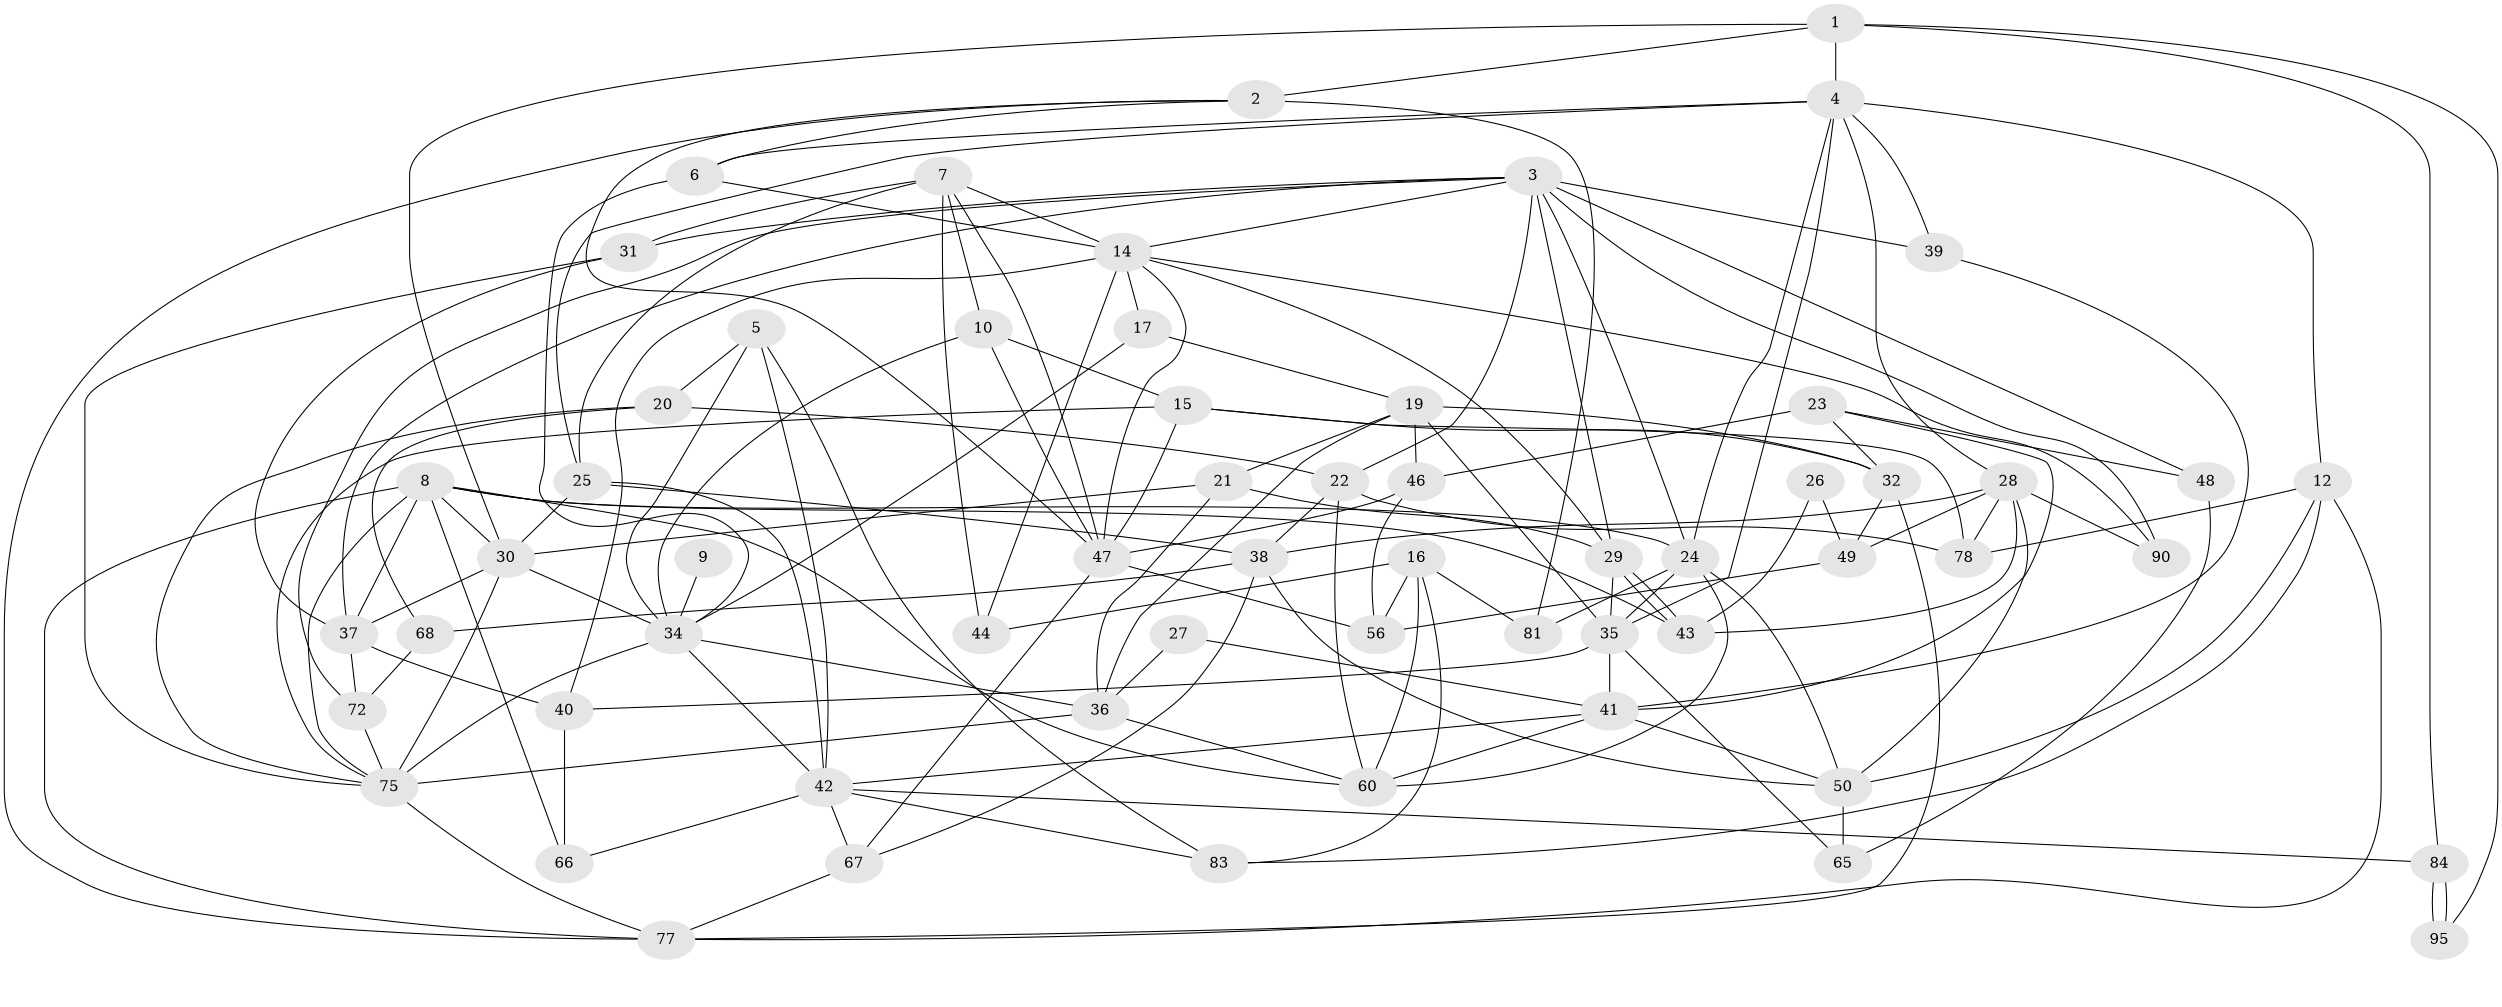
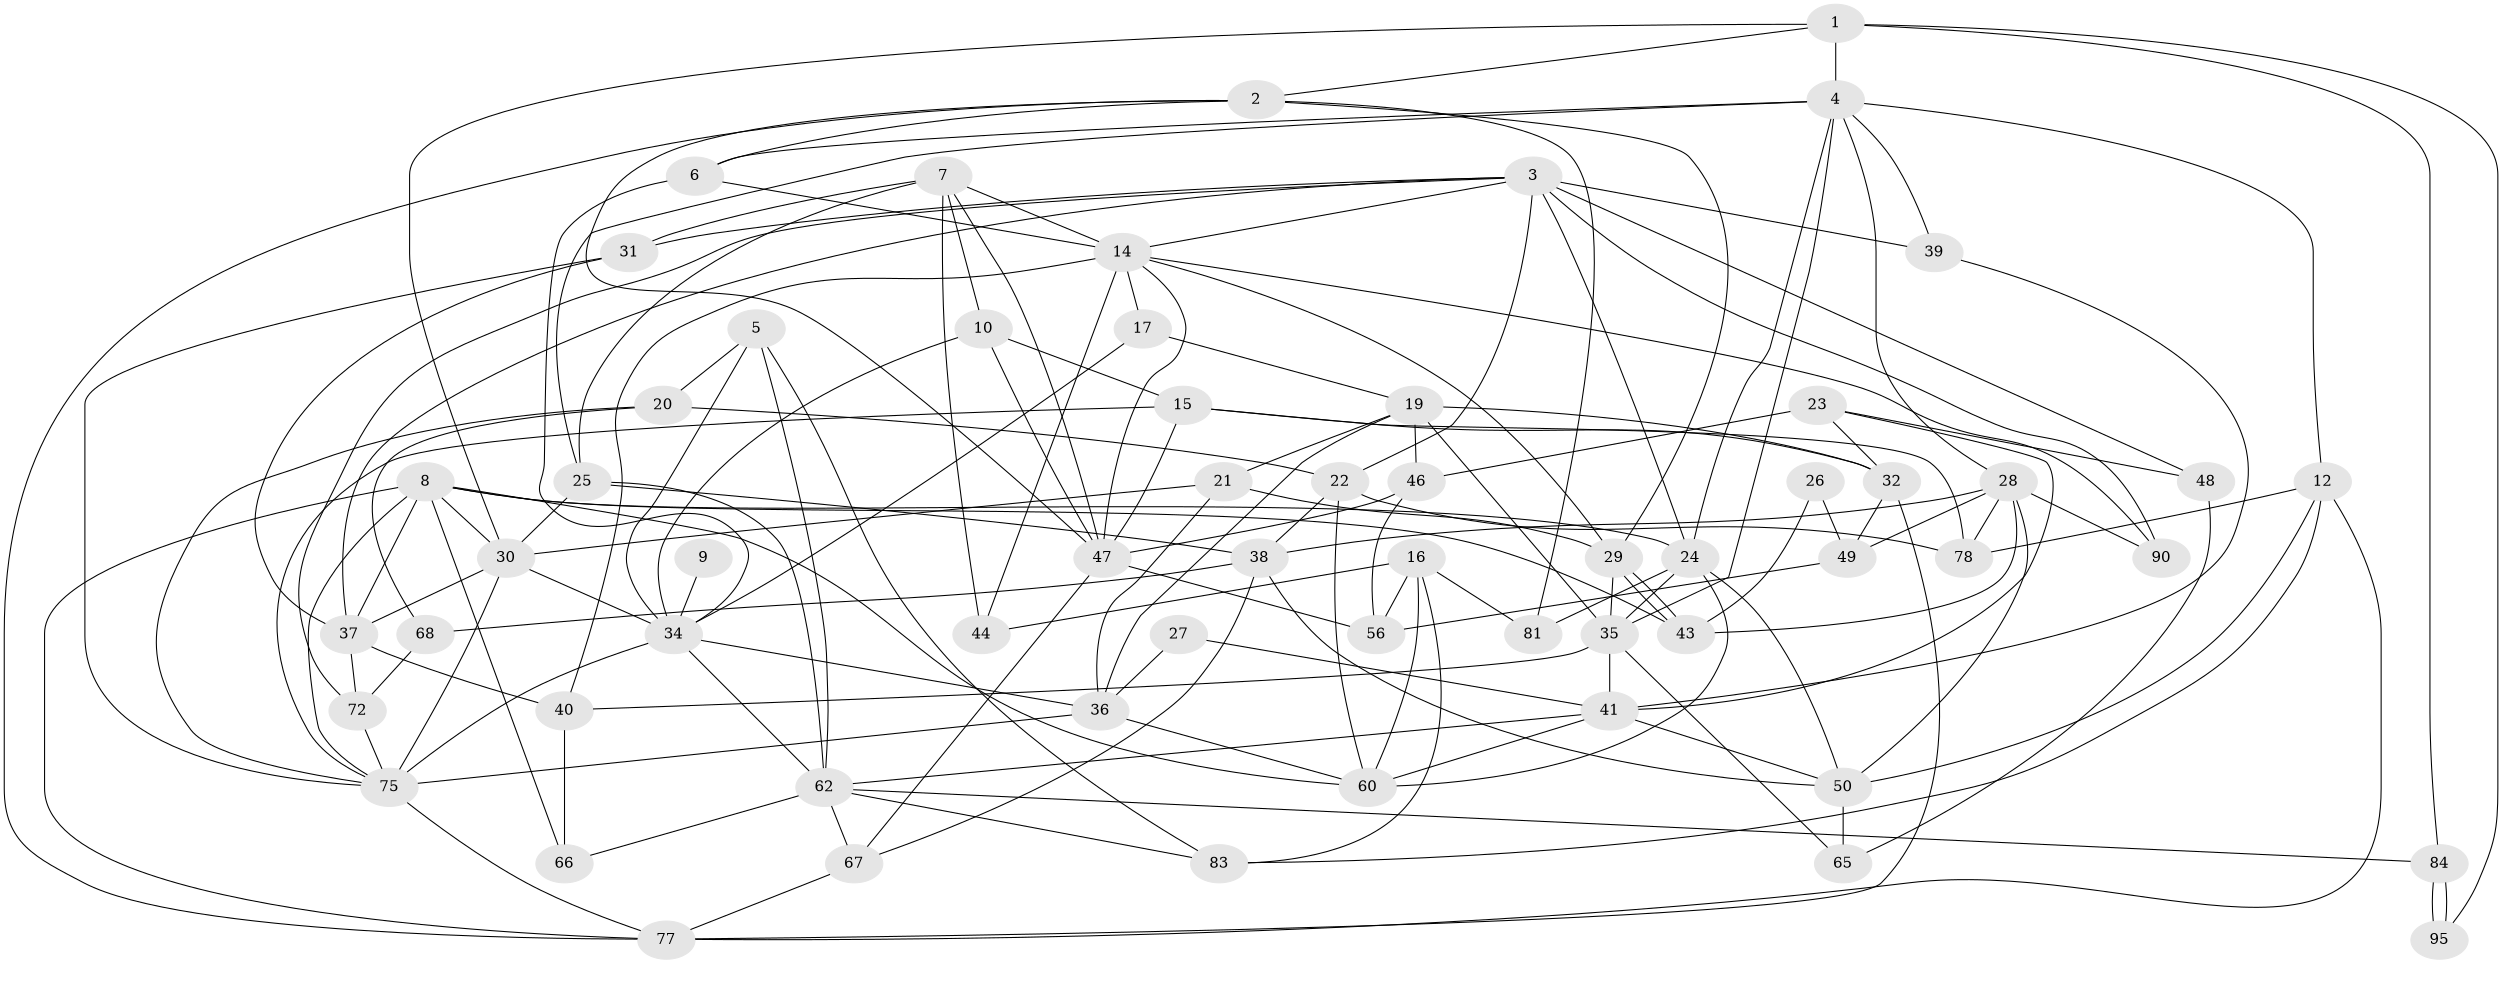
(1574, 367) -> (1690, 159)
(824, 787) -> (824, 787)
